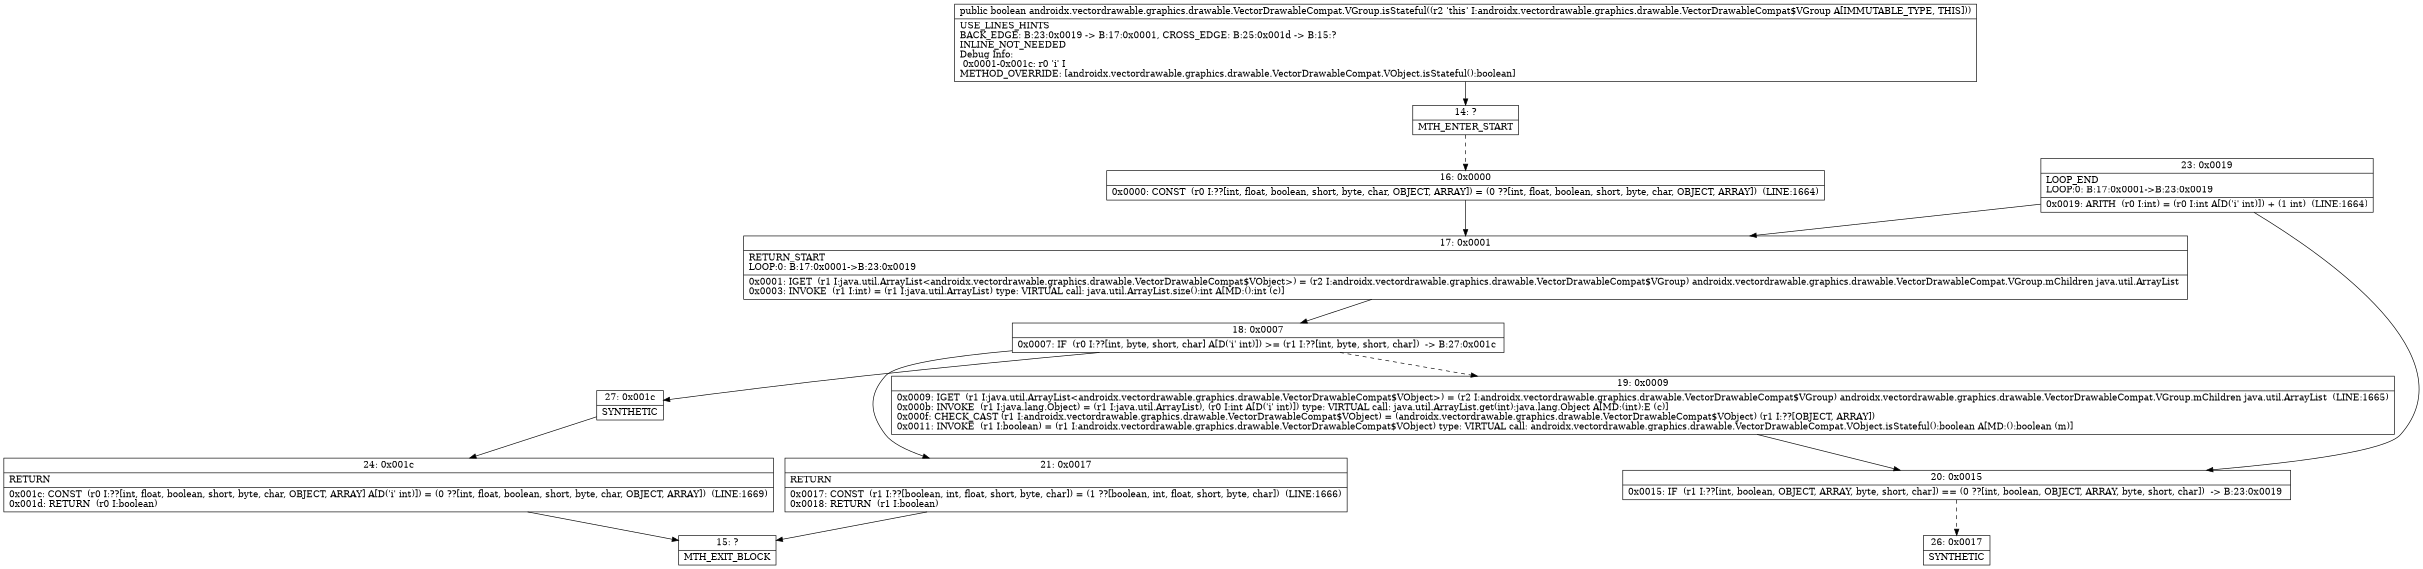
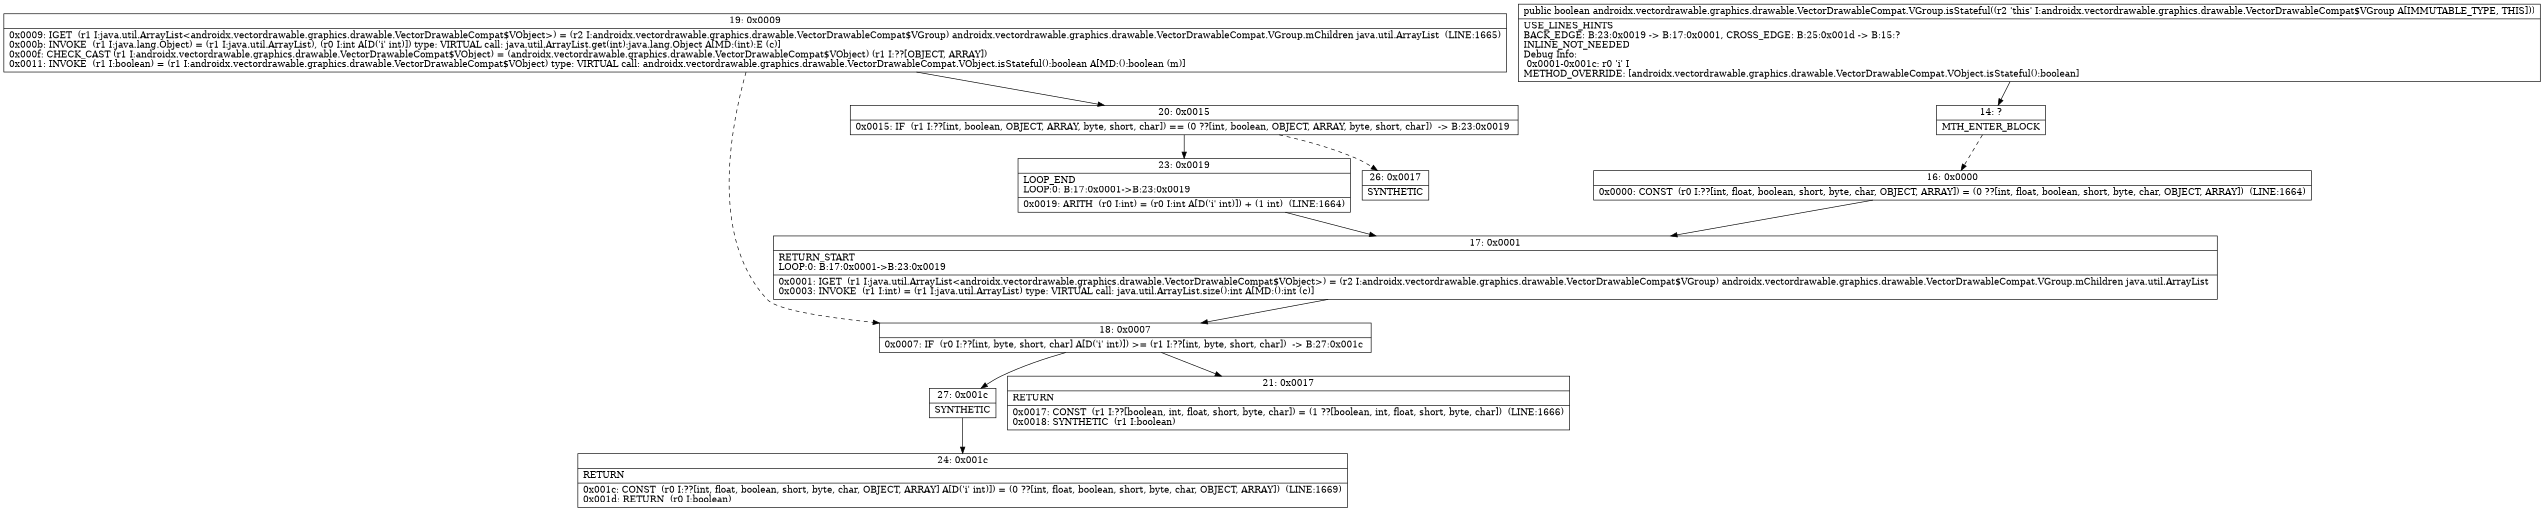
(1466, 127) -> (1991, 127)
(1406, 364) -> (737, 243)
(2417, 385) -> (1184, 143)
(866, 504) -> (1096, 422)
(727, 550) -> none
